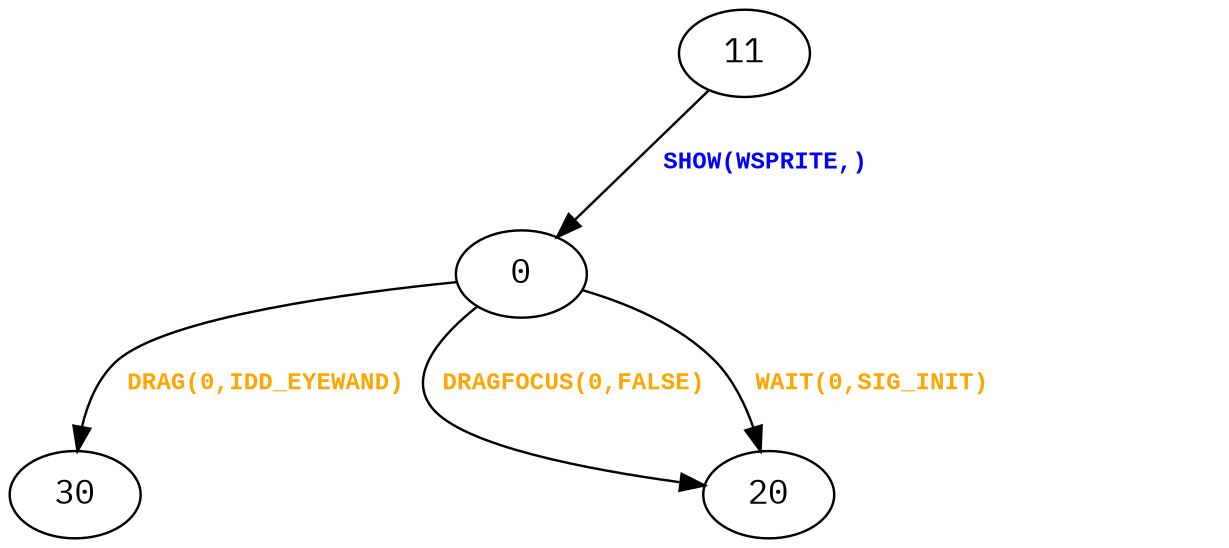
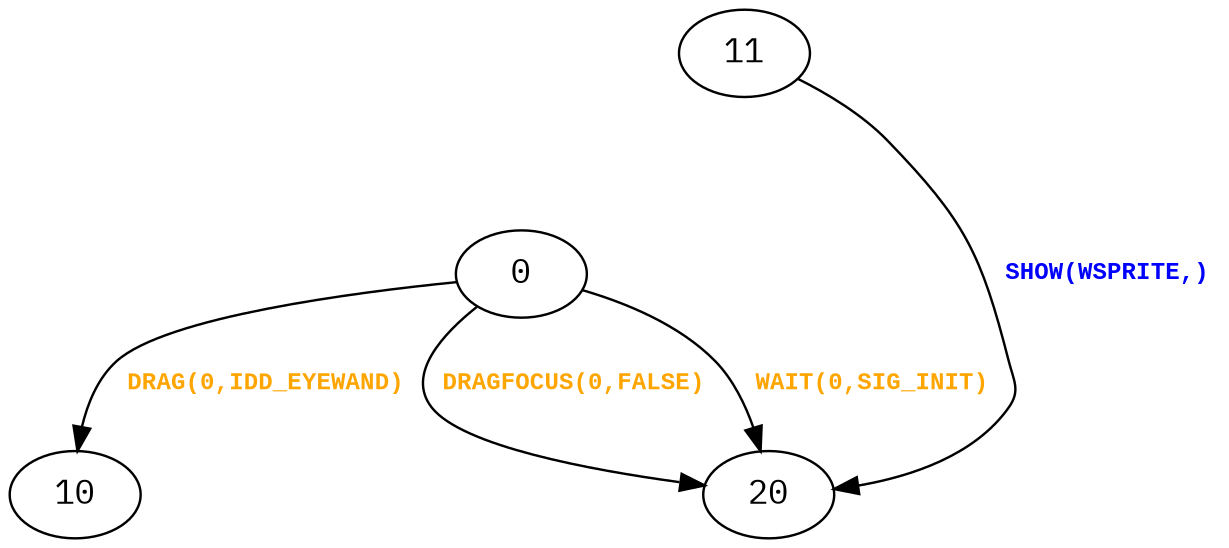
(642, 155) -> (989, 293)
(75, 495) -> (75, 495)
